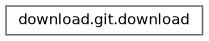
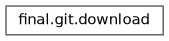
(104, 20) -> (85, 20)
